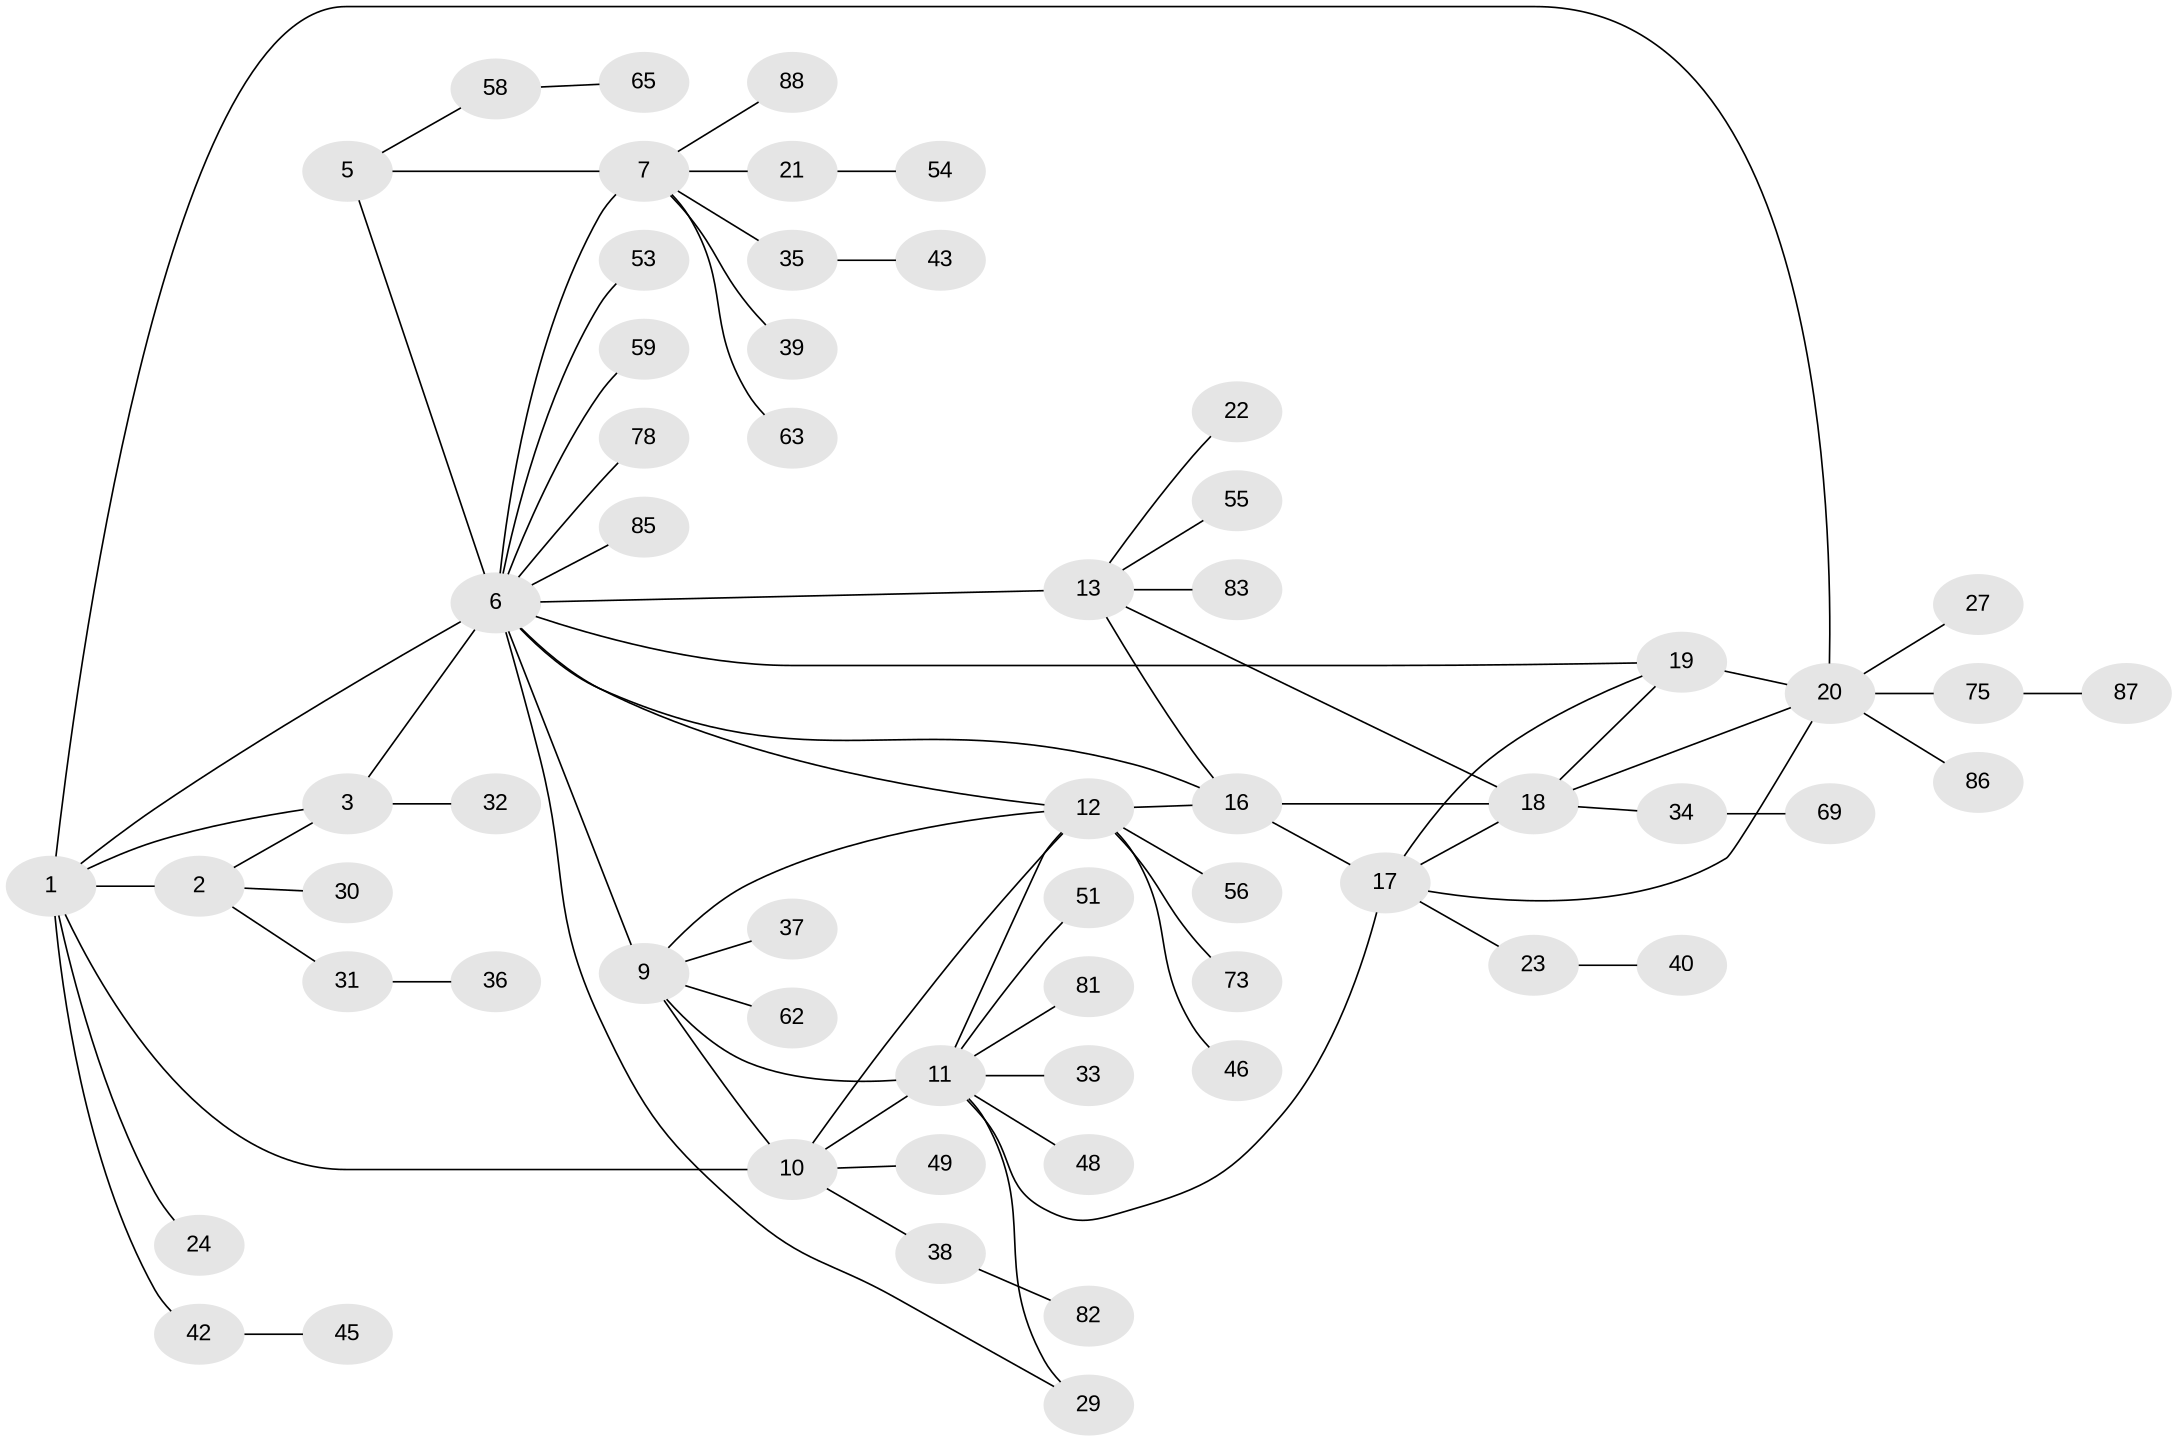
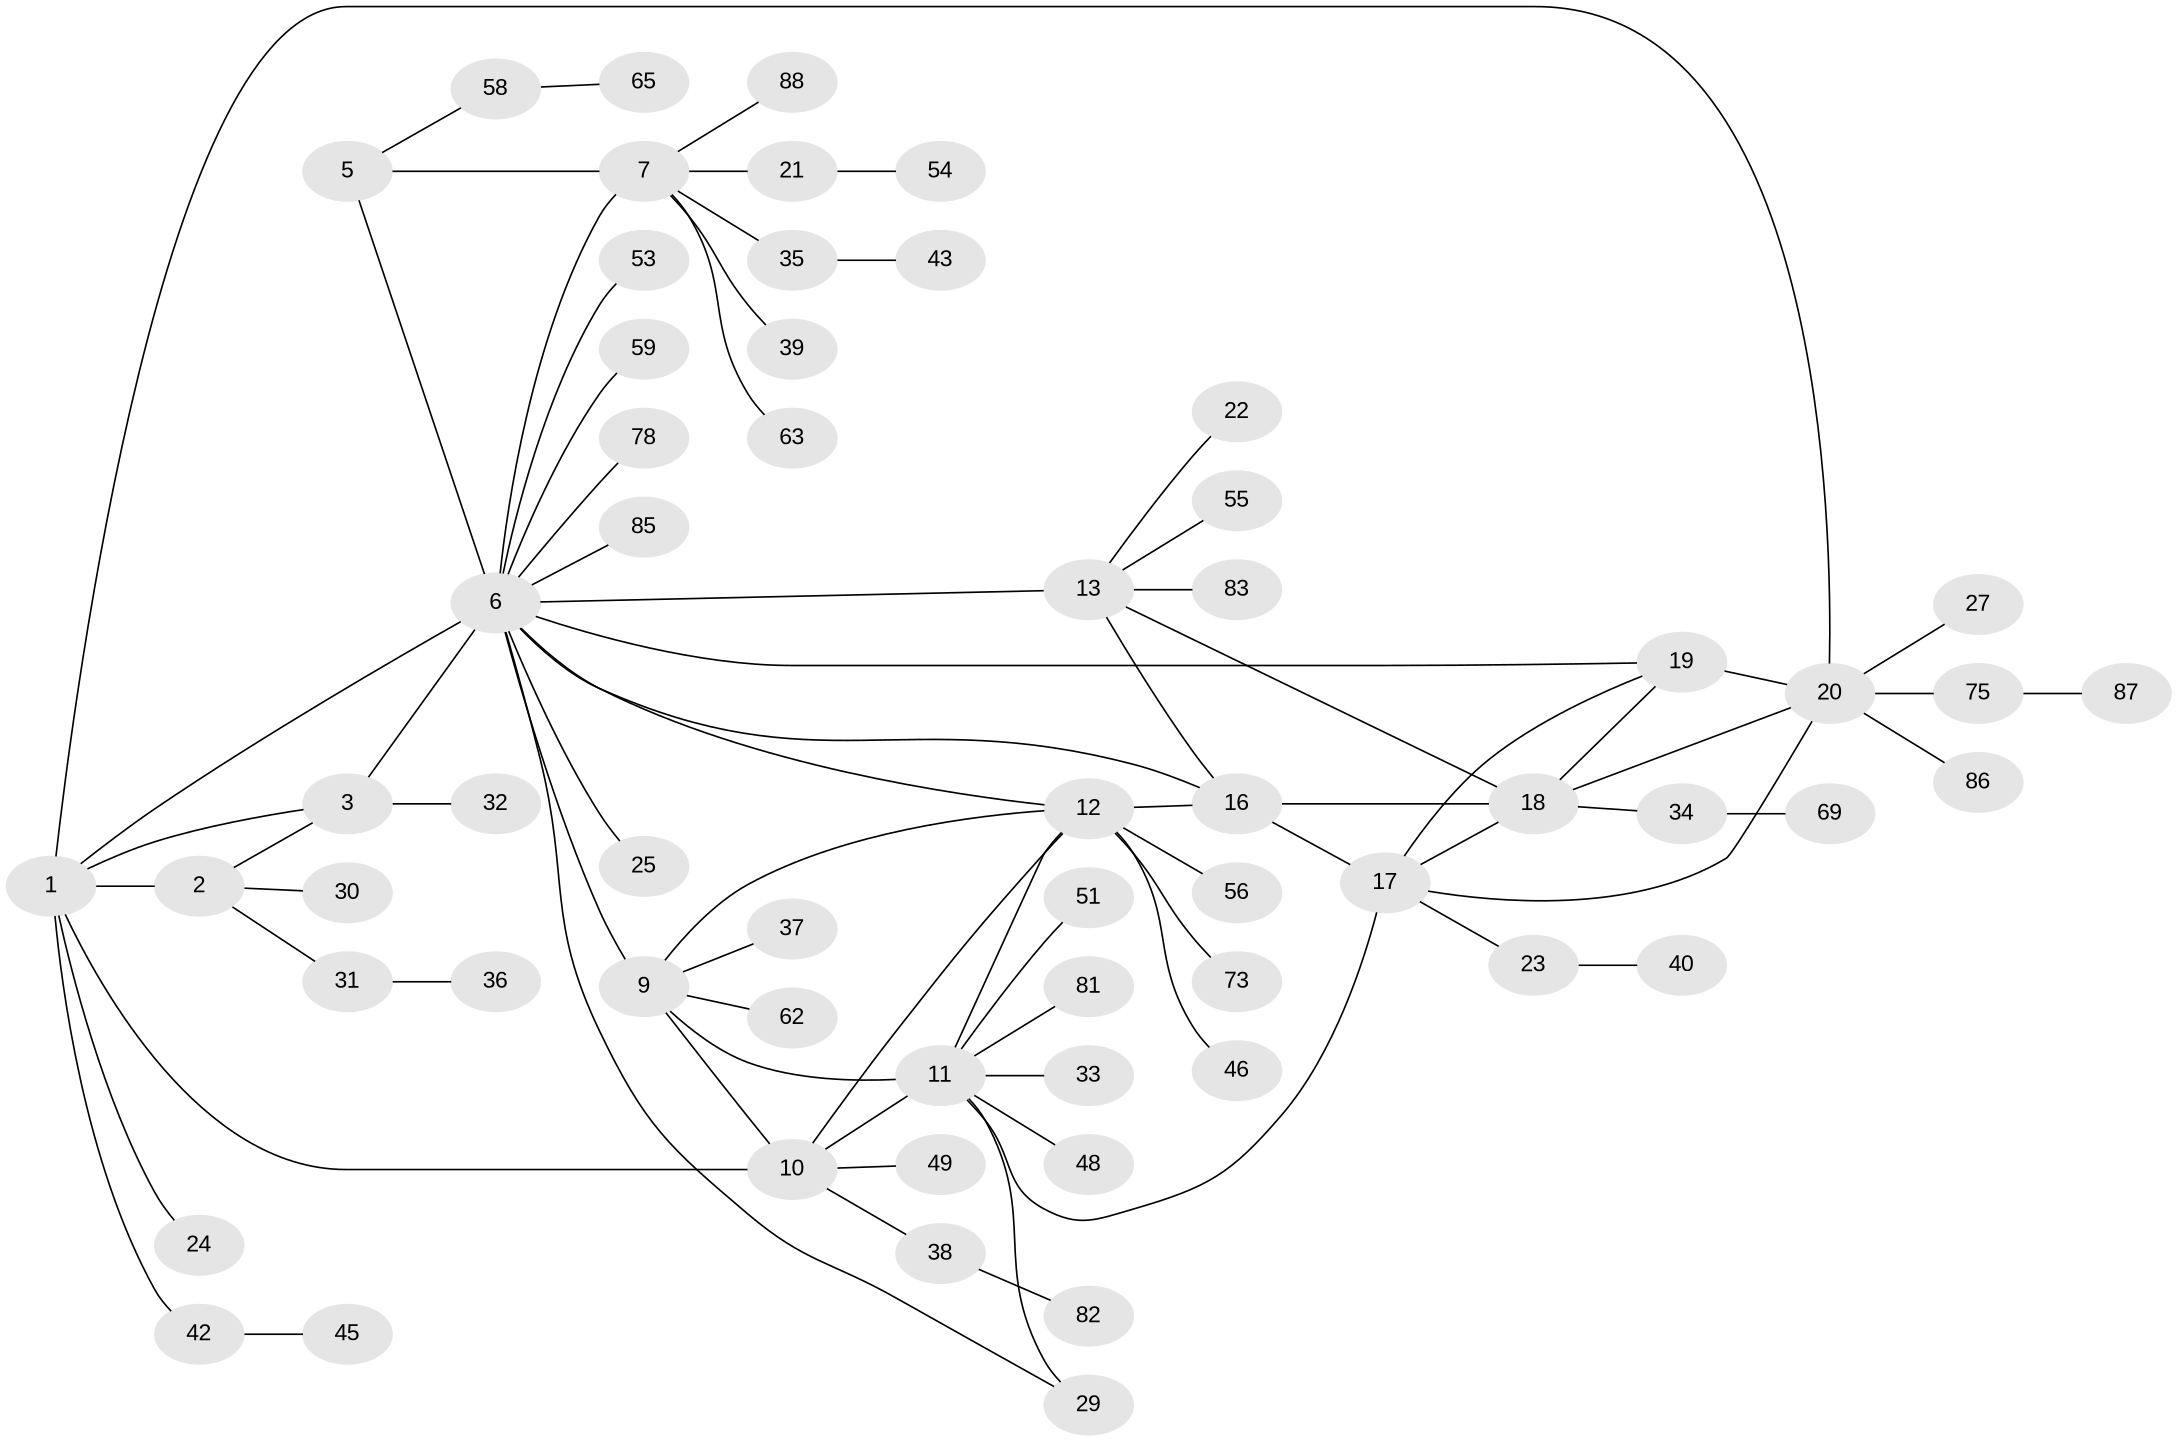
none -> (644, 866)
